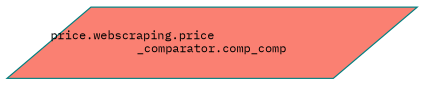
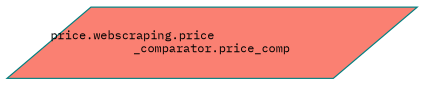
(212, 43) -> (212, 43)
